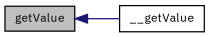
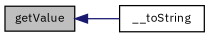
(162, 19) -> (162, 19)
